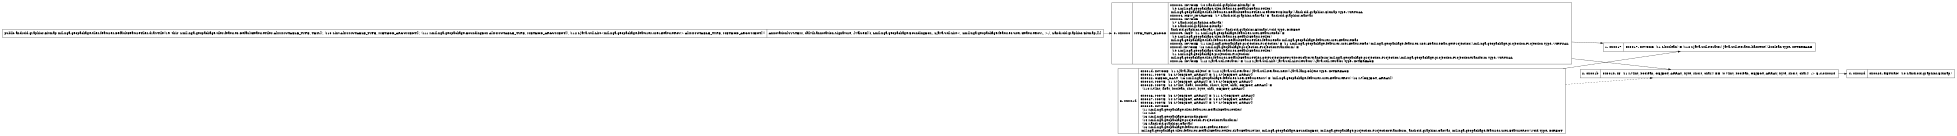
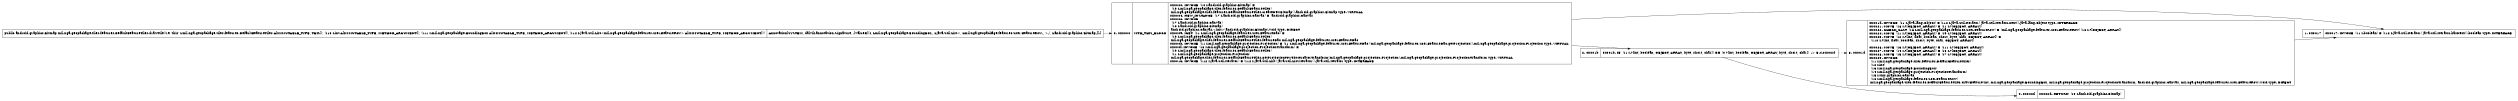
(1608, 81) -> (1841, 53)
(1167, 124) -> (1892, 76)
